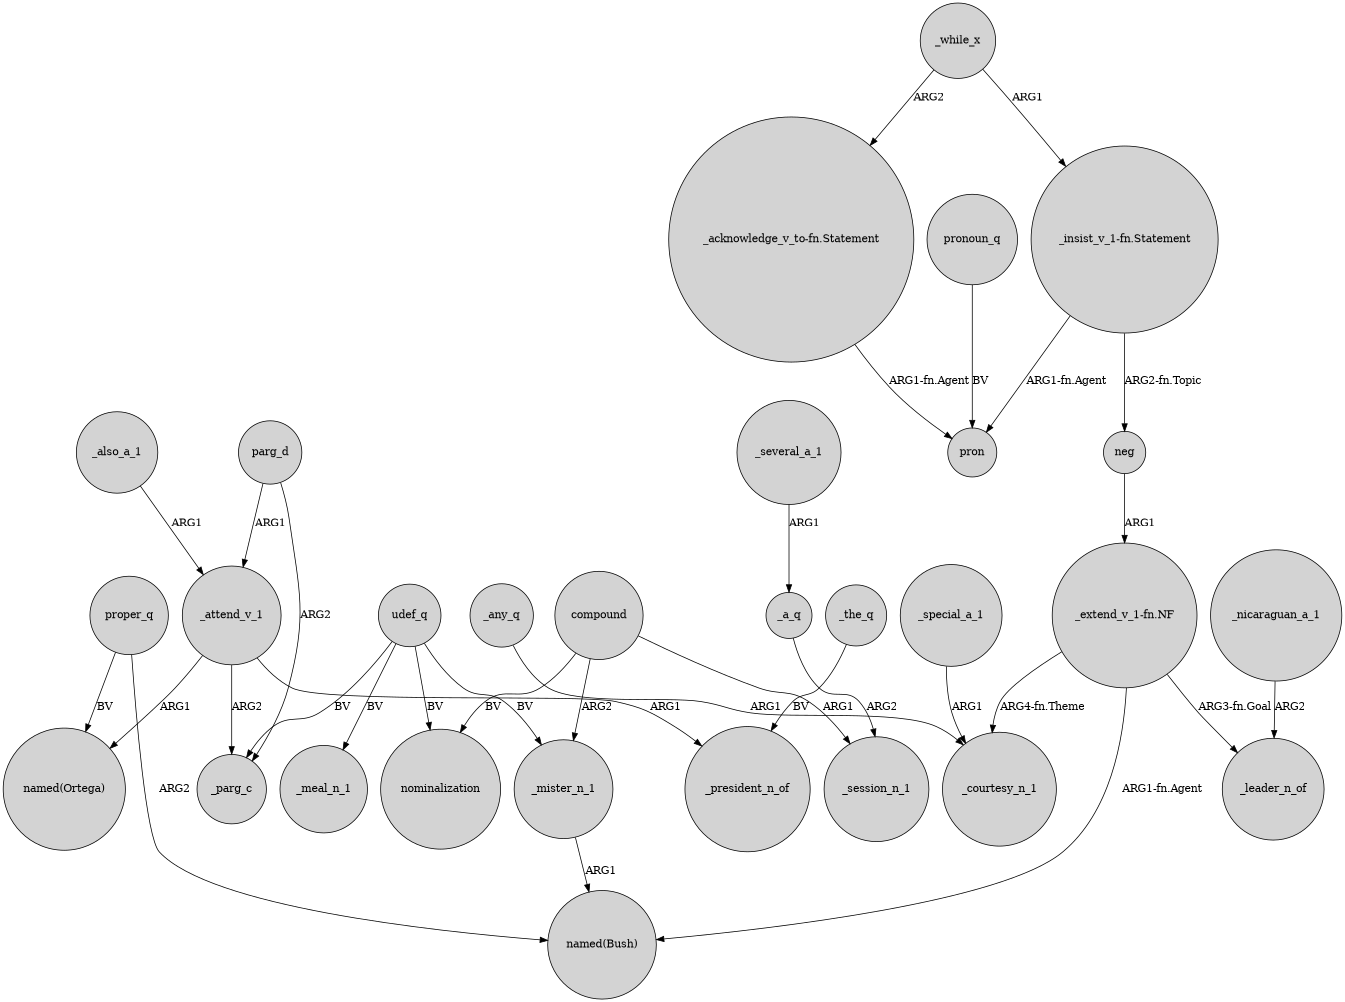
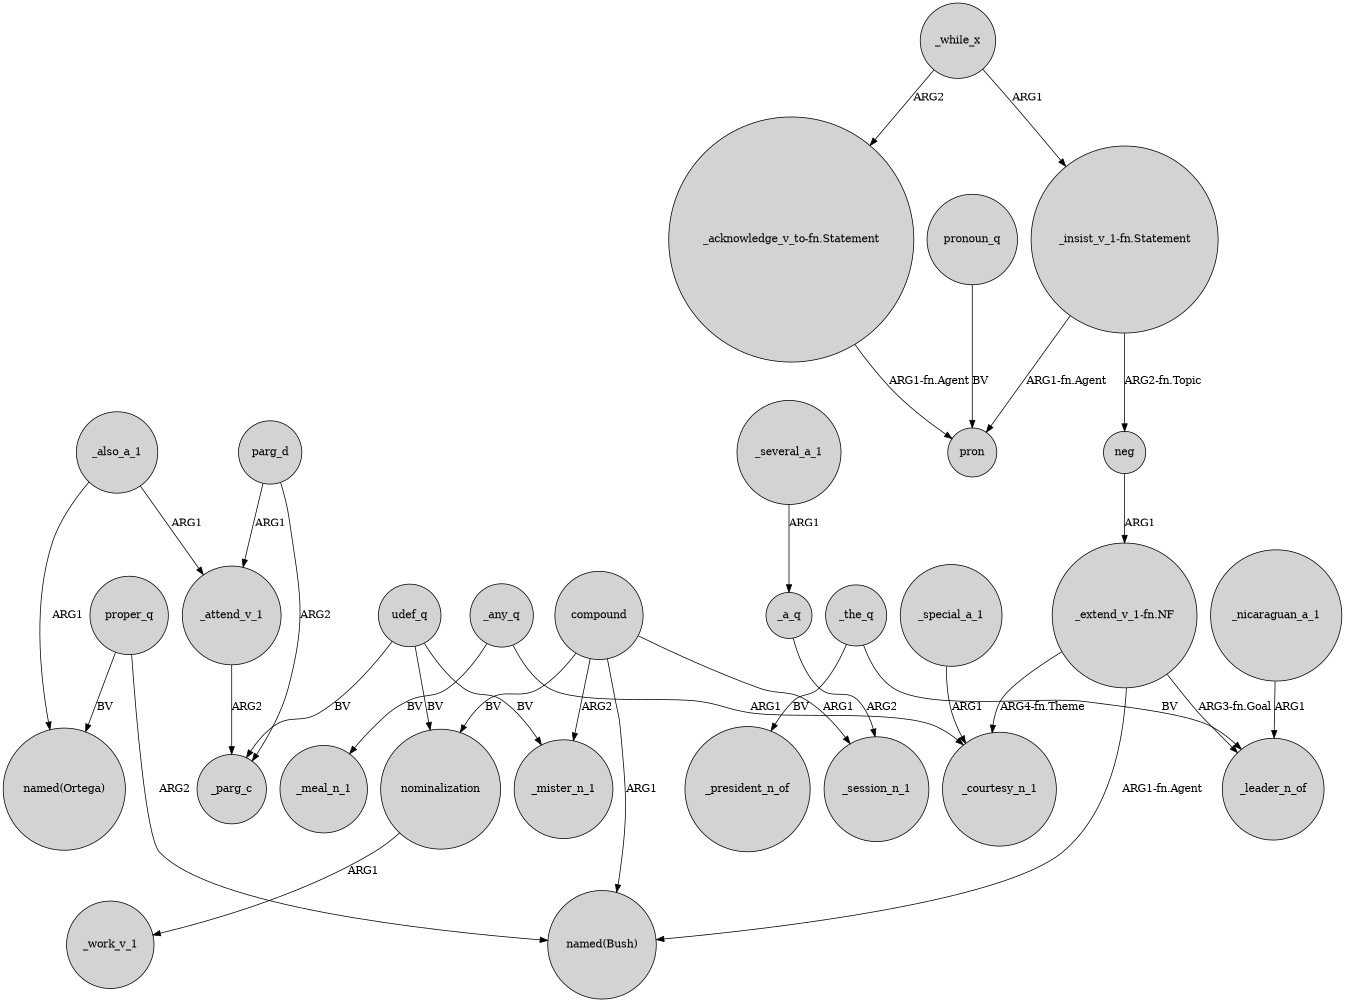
(372, 691) -> (418, 697)
(464, 698) -> none
none -> (1041, 700)
(161, 702) -> (42, 596)
(1290, 707) -> (1290, 707)
(581, 861) -> (624, 771)
none -> (110, 945)
